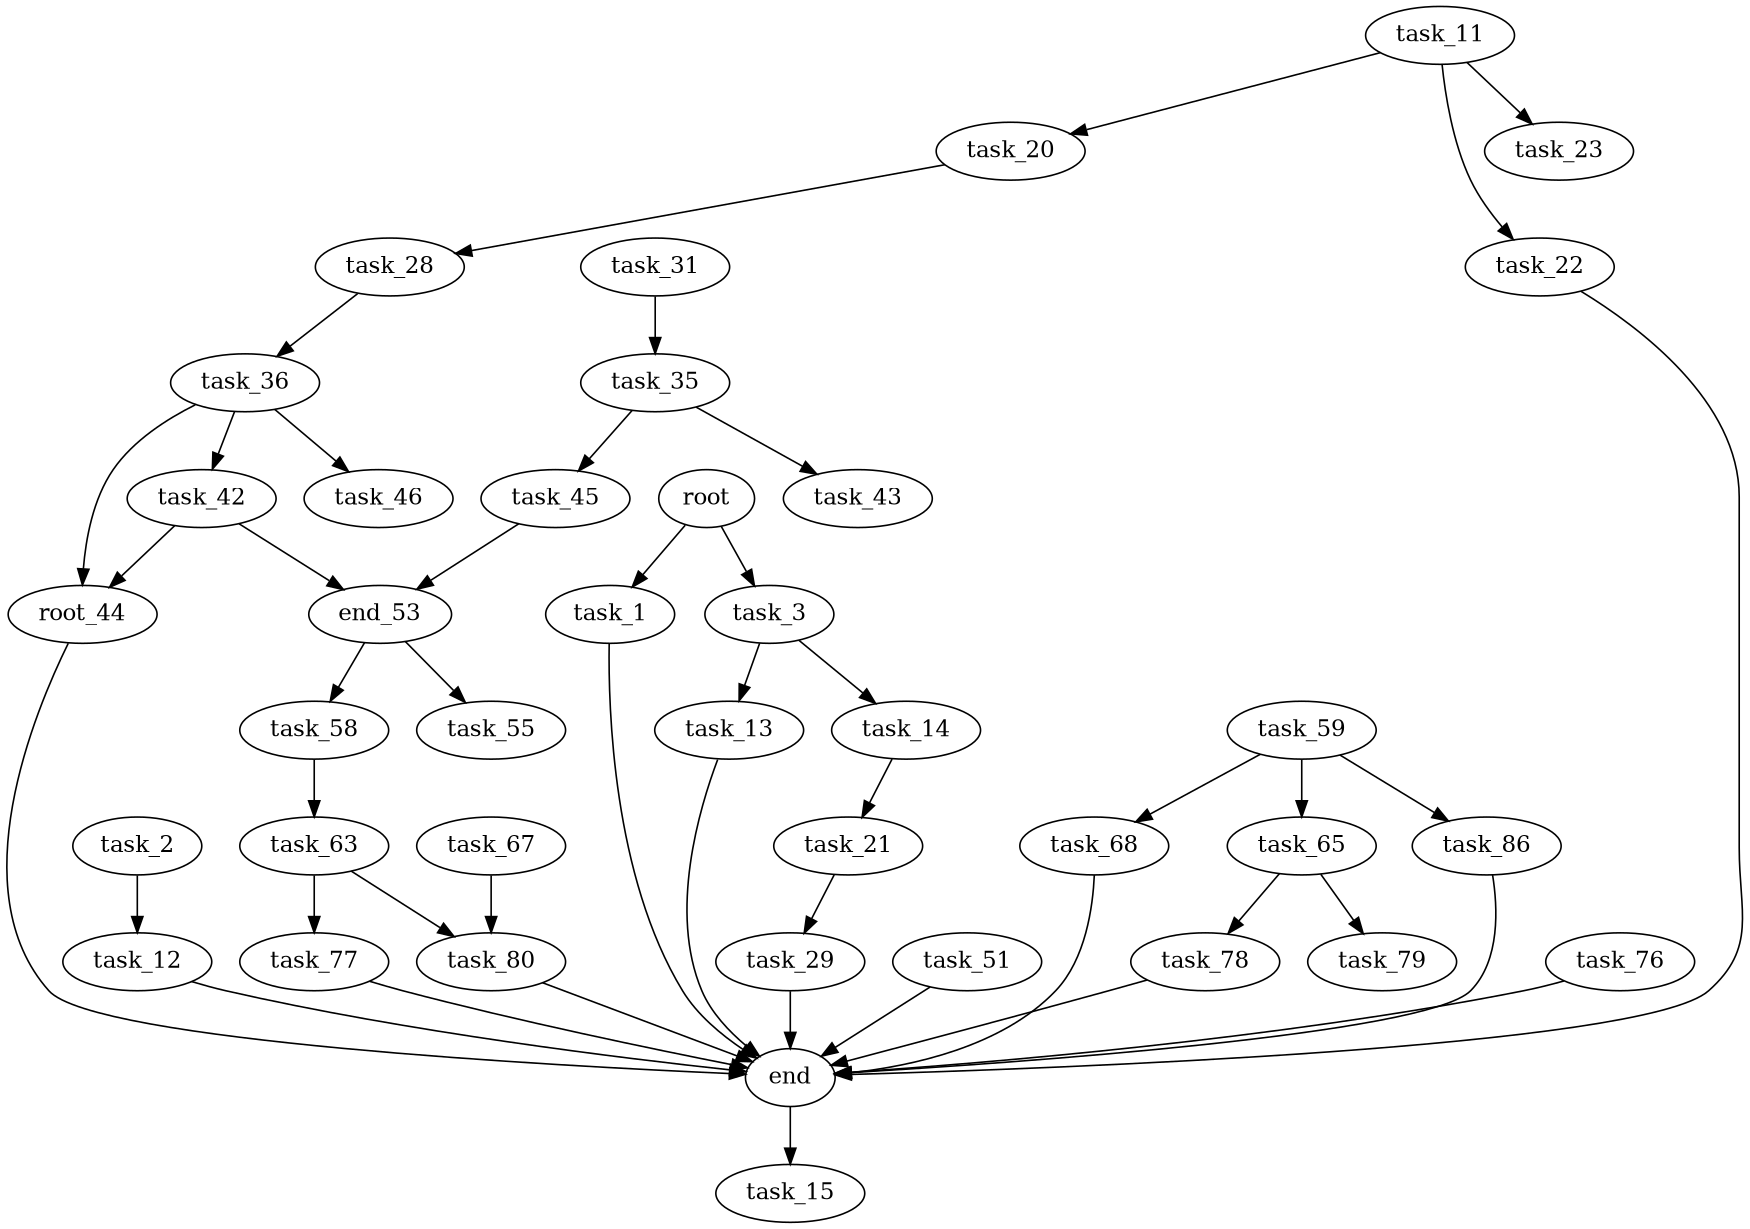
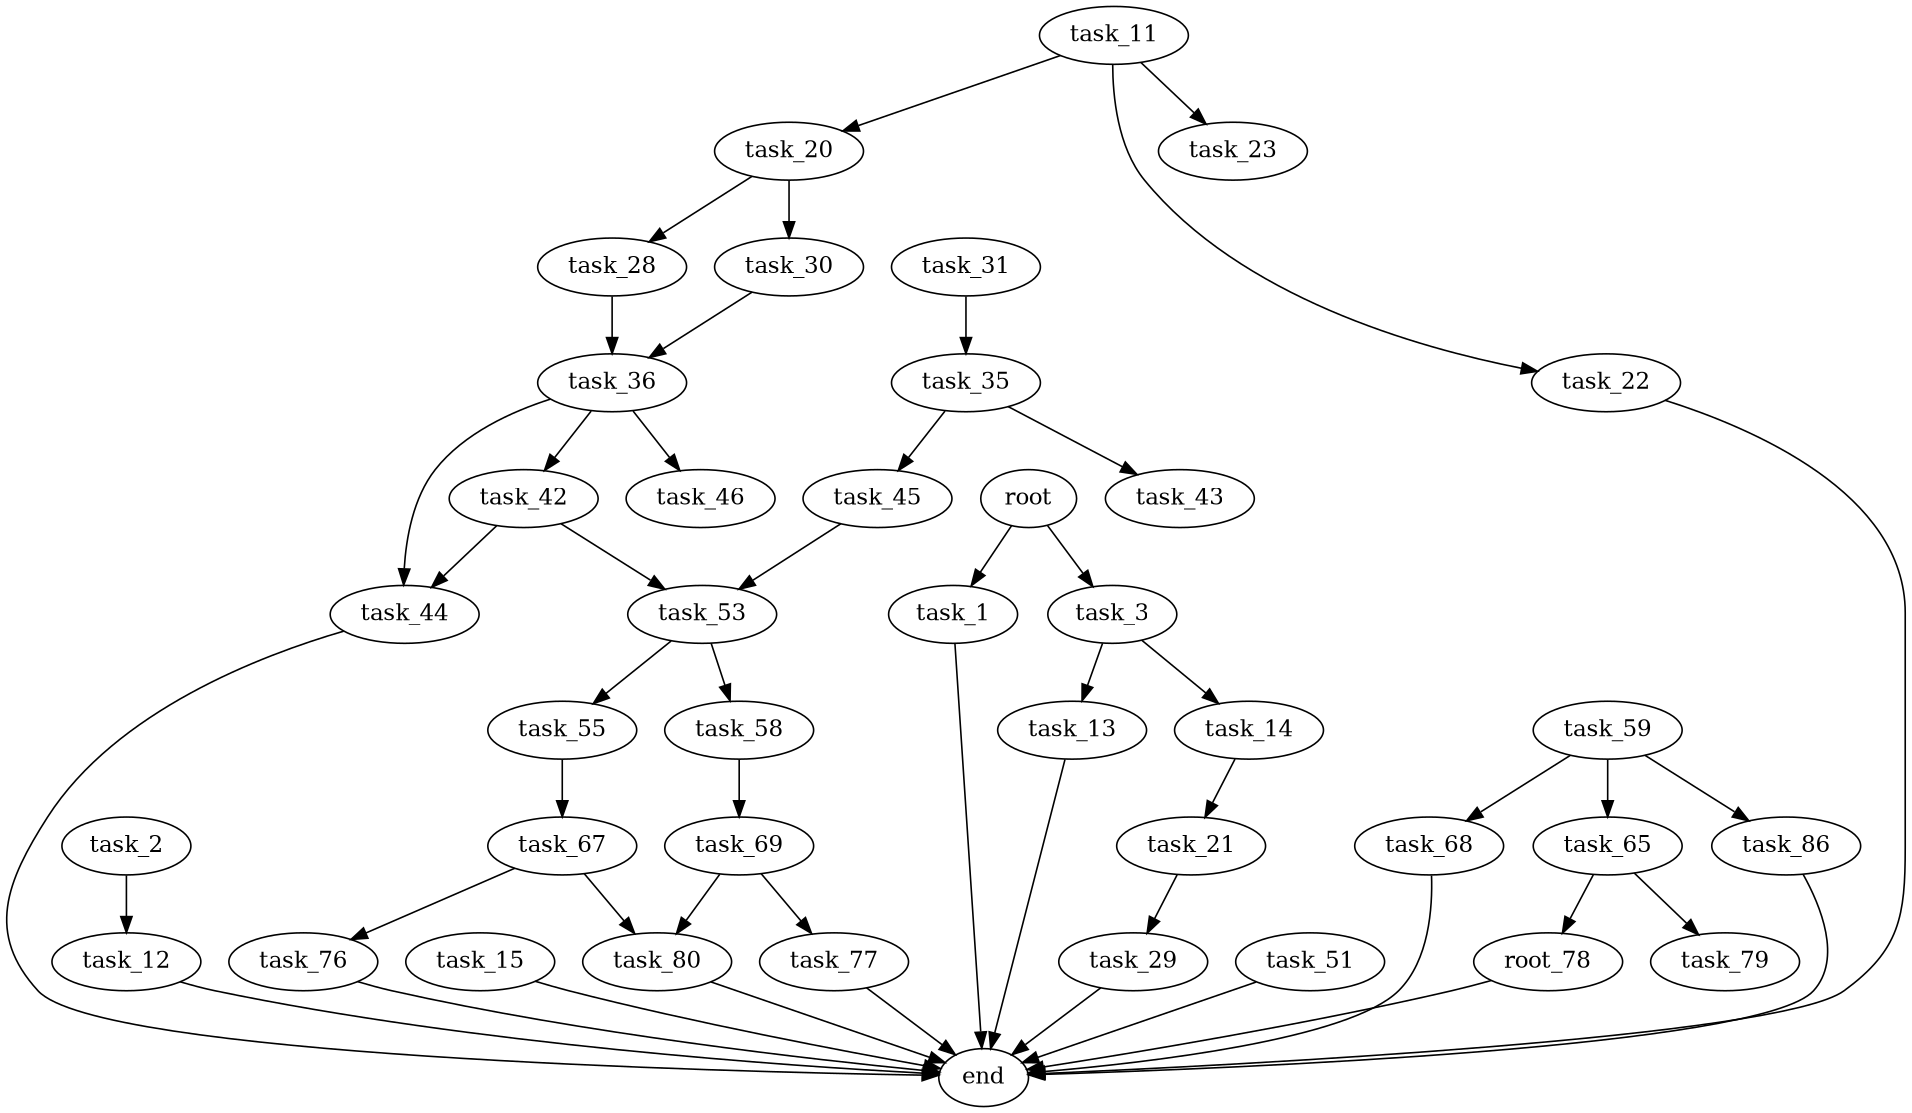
none -> (789, 267)
(83, 614) -> (405, 614)
(380, 614) -> (702, 614)
none -> (562, 780)
(314, 846) -> (739, 846)
none -> (440, 901)
(1205, 962) -> (1548, 962)
(790, 1128) -> (729, 1028)
